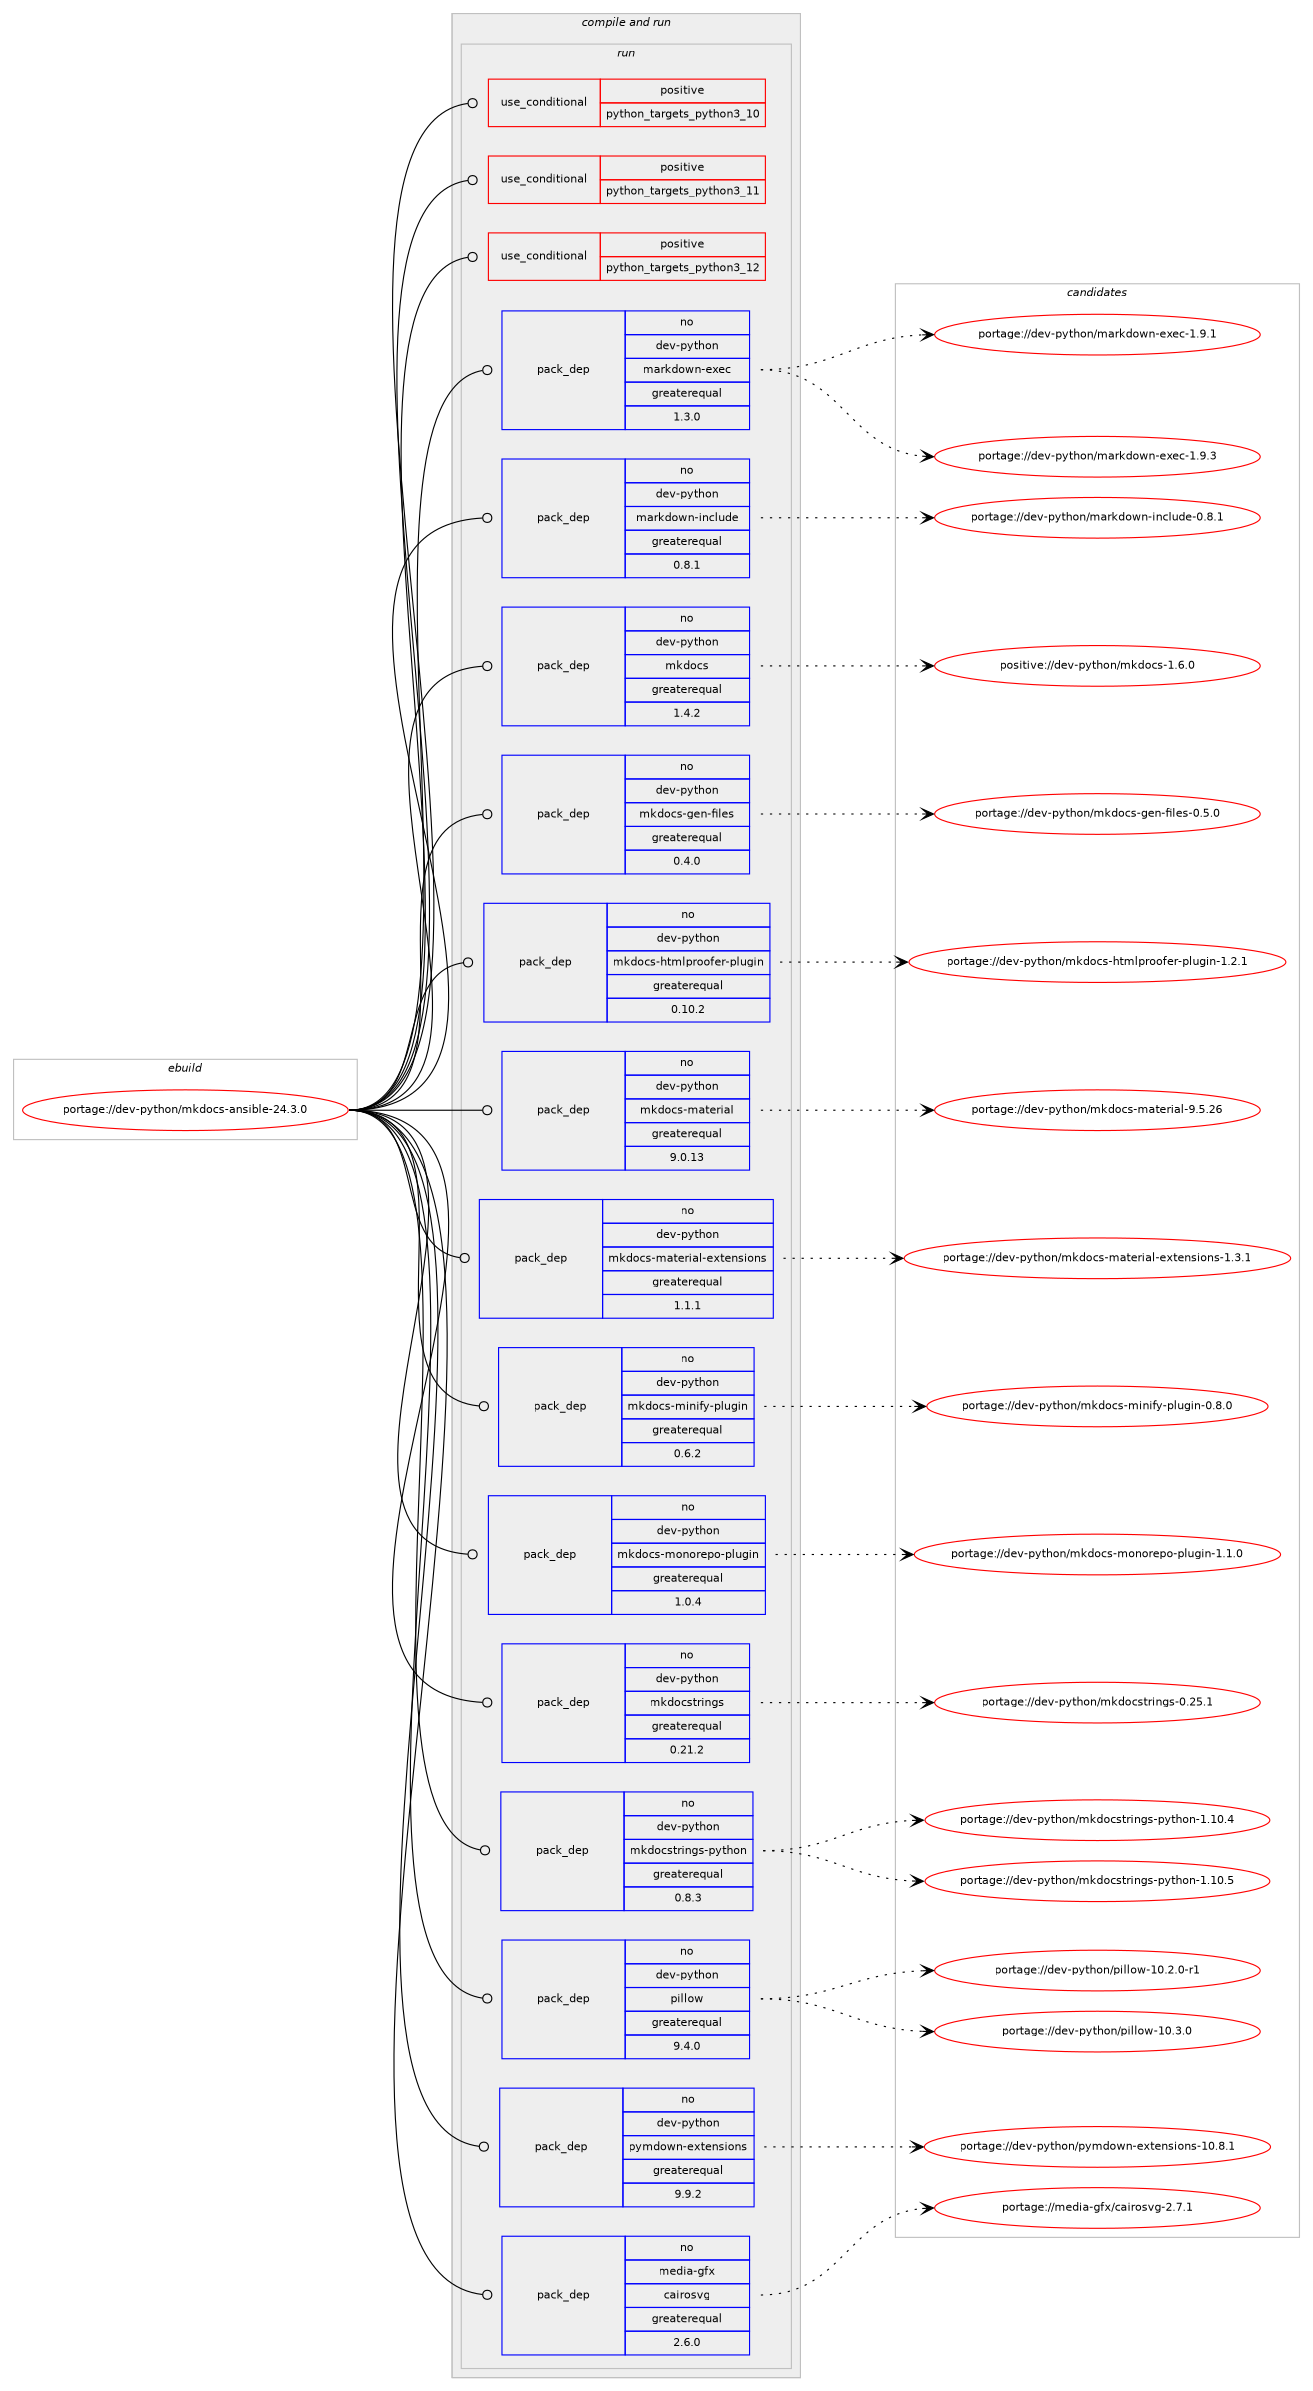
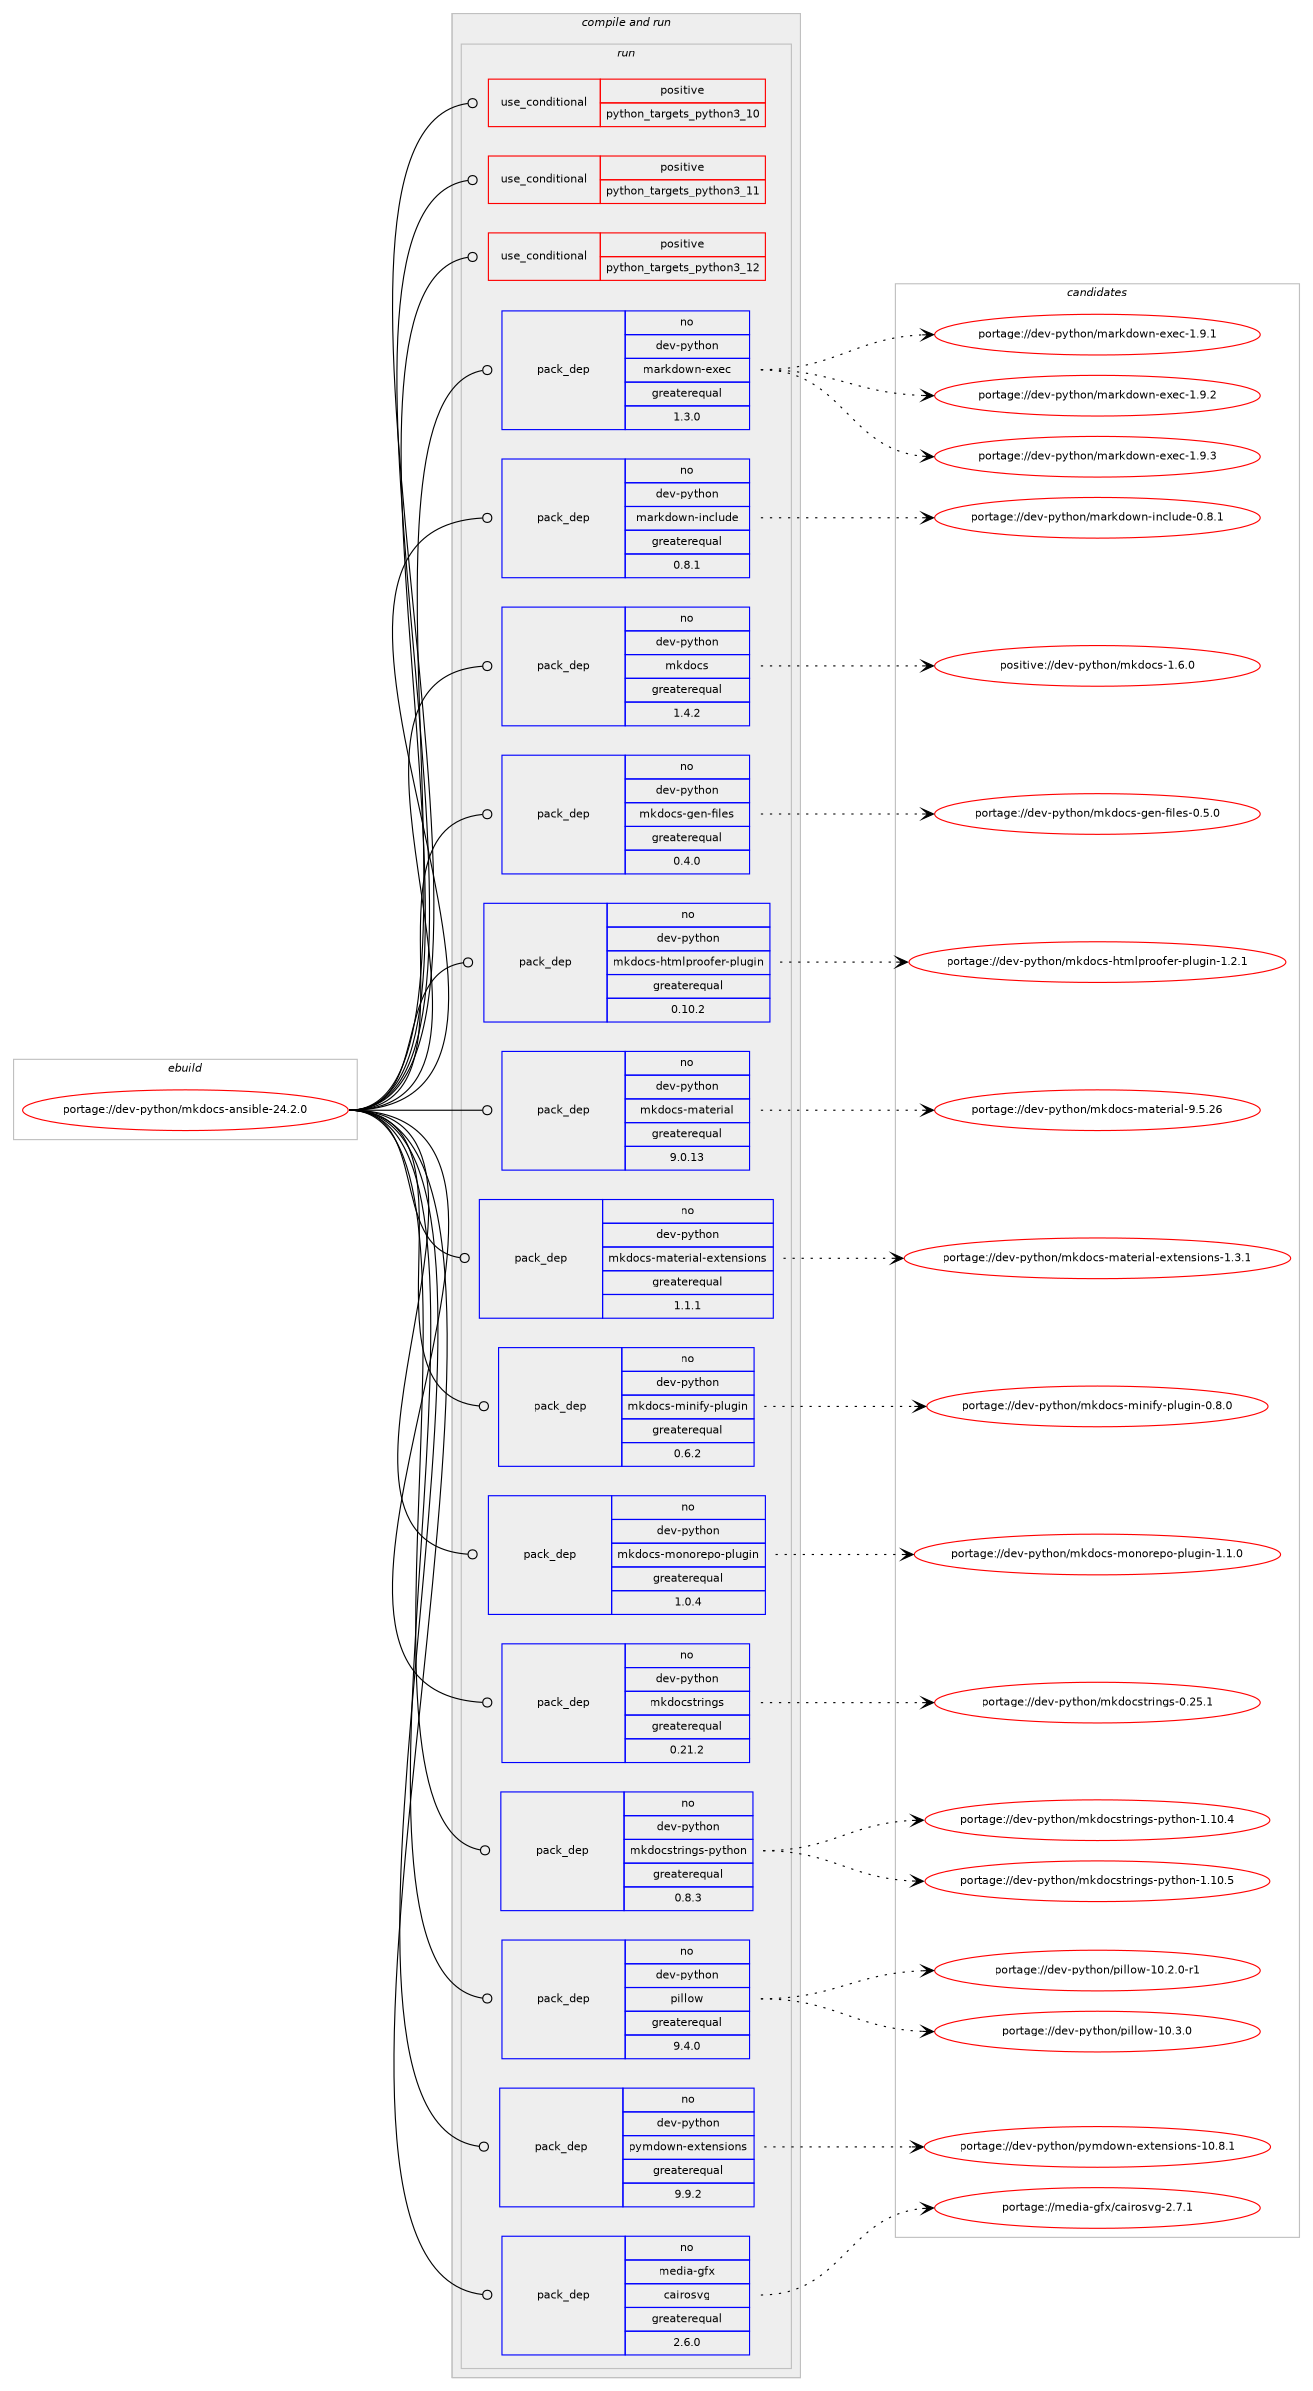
none -> (1097, 396)
(185, 1110) -> (185, 1110)
